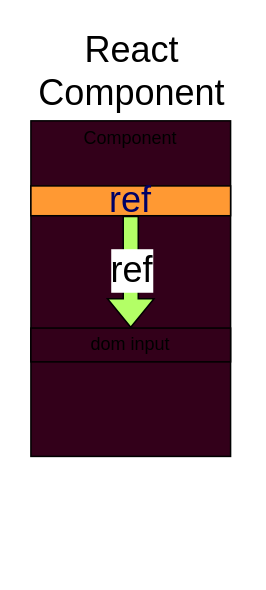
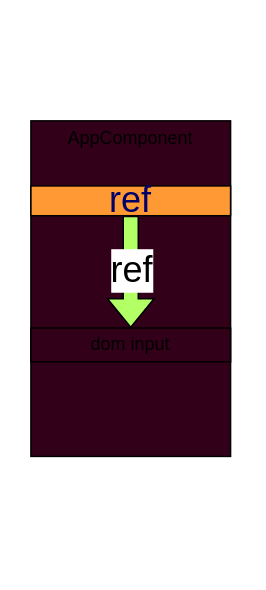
(132, 71) -> none
(131, 289) -> (131, 289)
